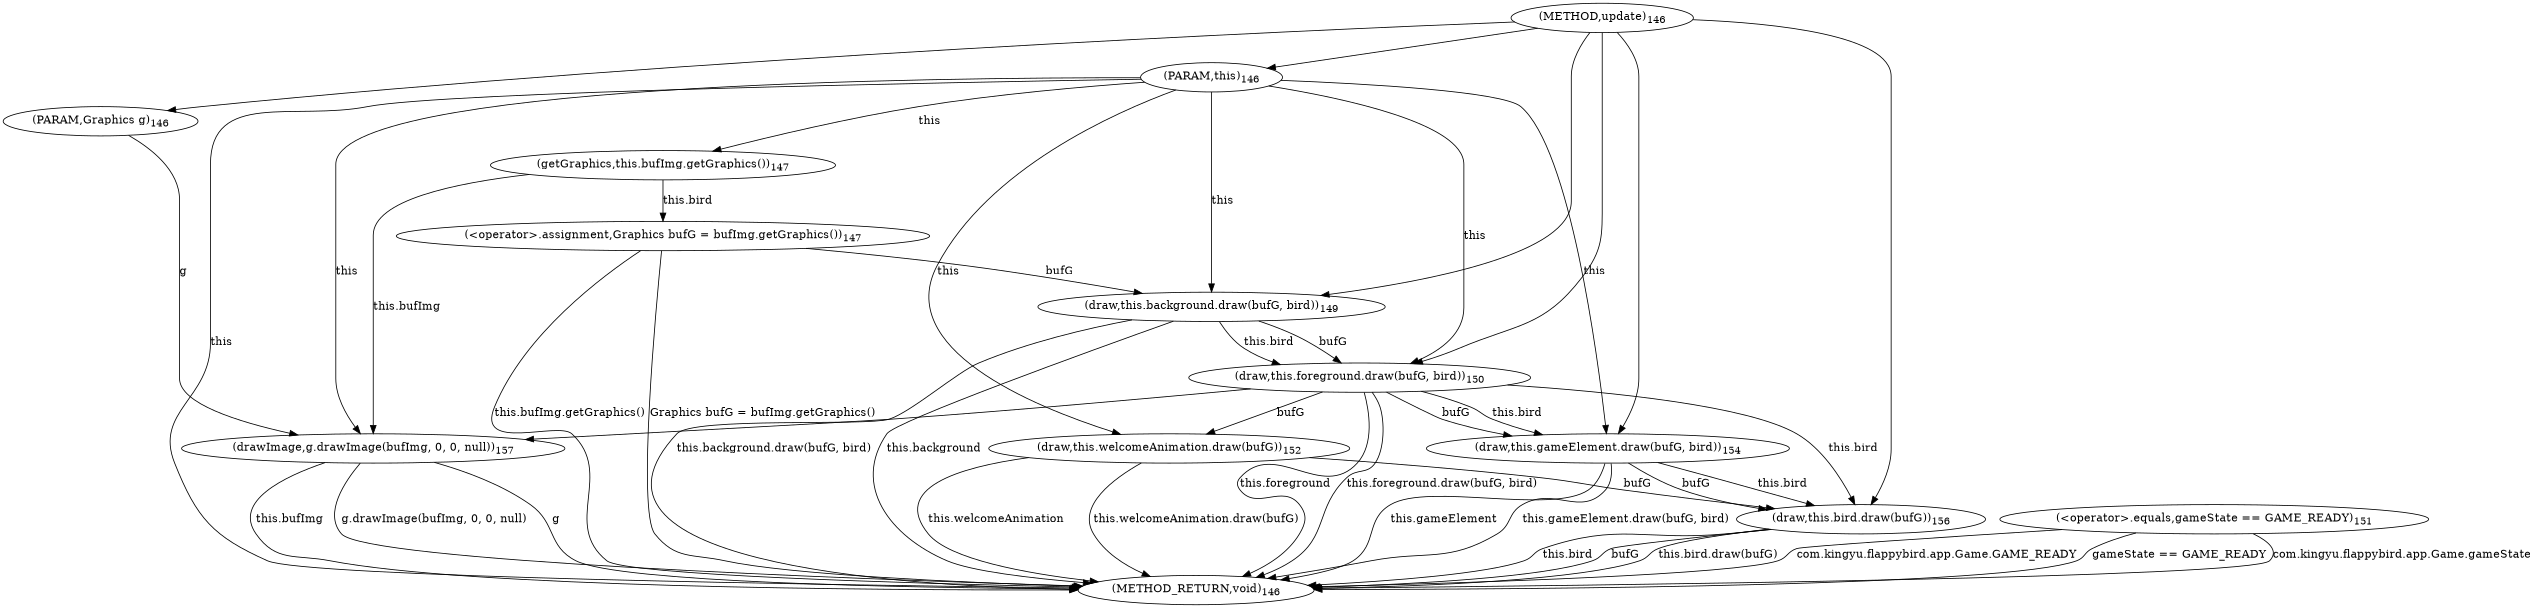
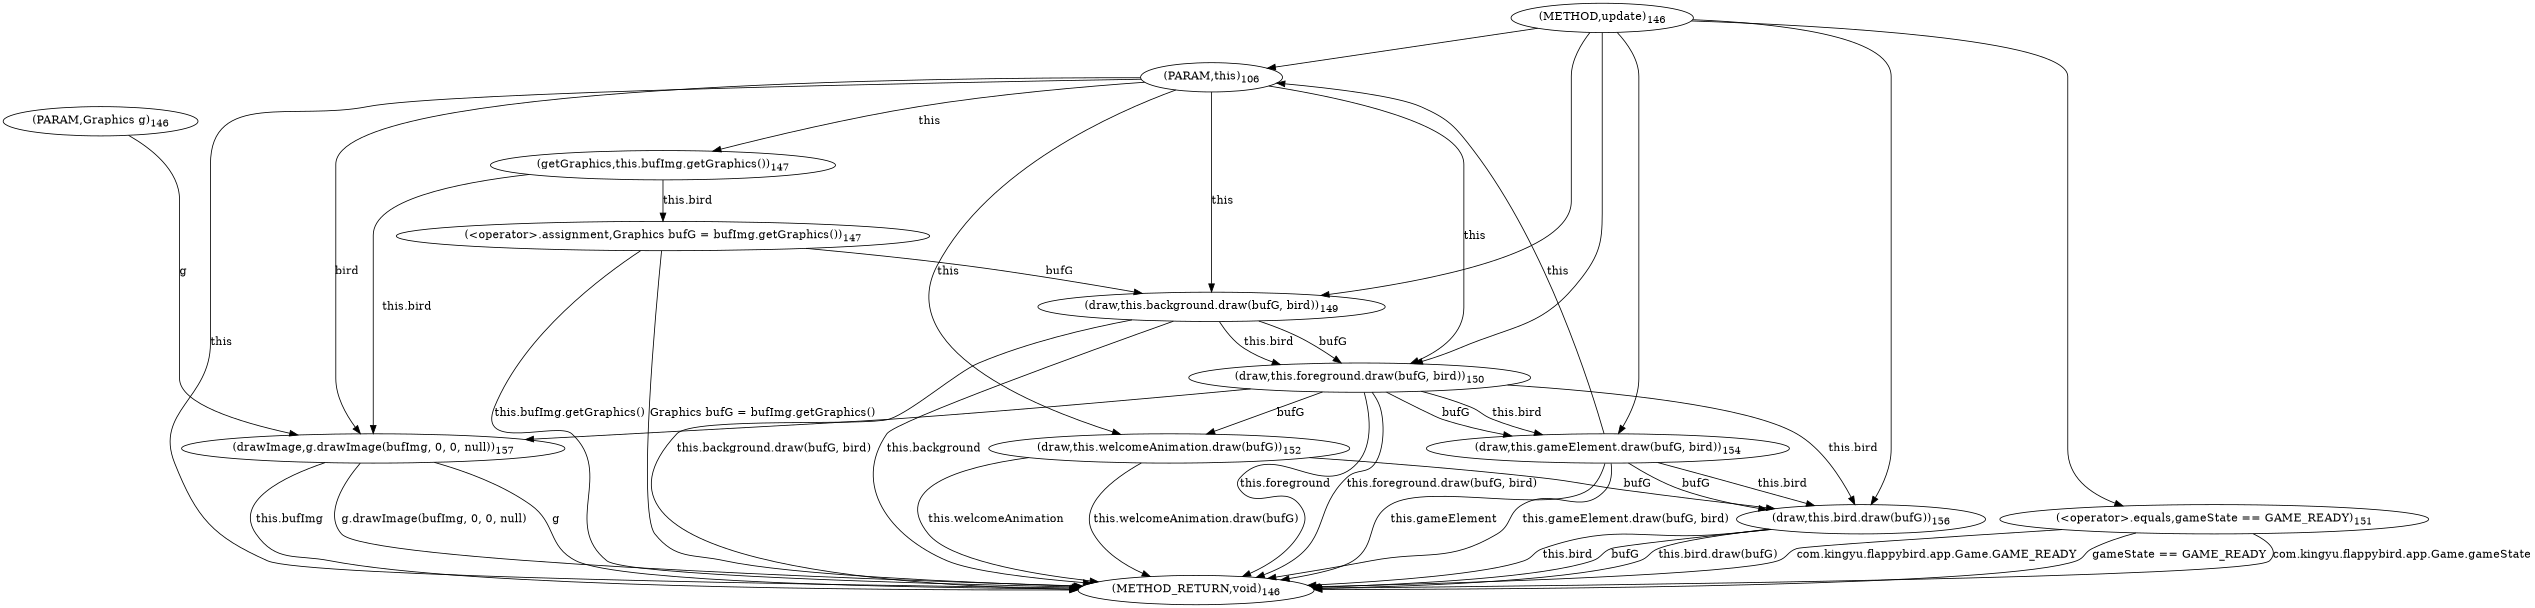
(845, 56) -> (2068, 108)
(1250, 76) -> (1250, 76)
(1545, 145) -> (1503, 194)
(347, 271) -> (347, 271)
(407, 307) -> (407, 307)
